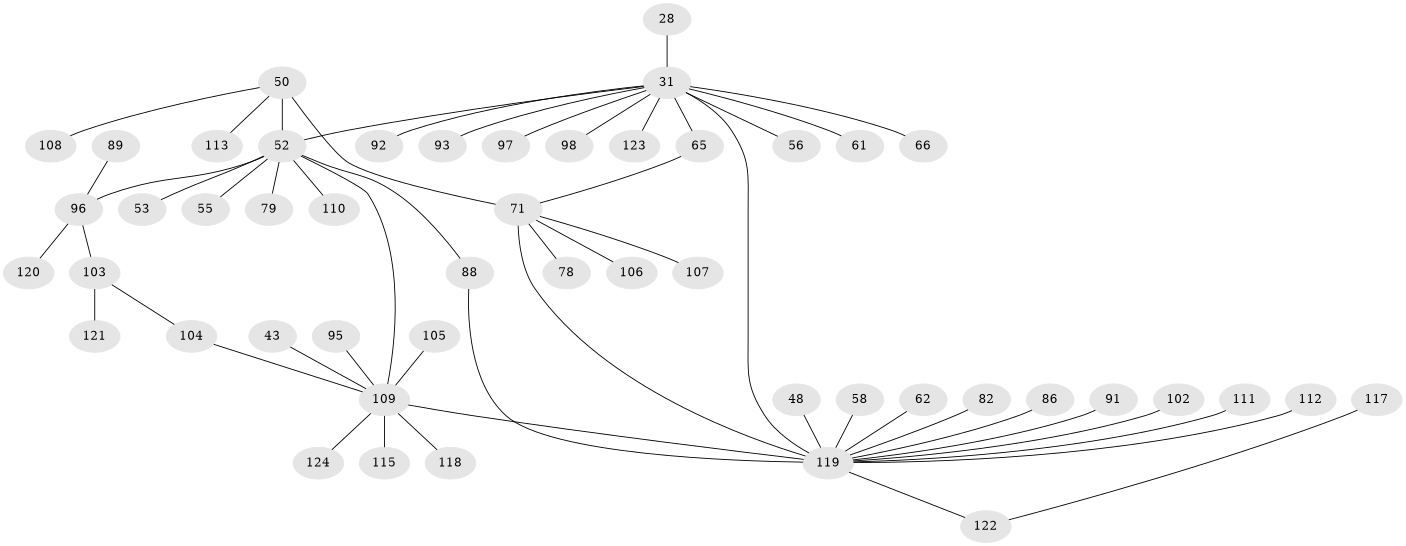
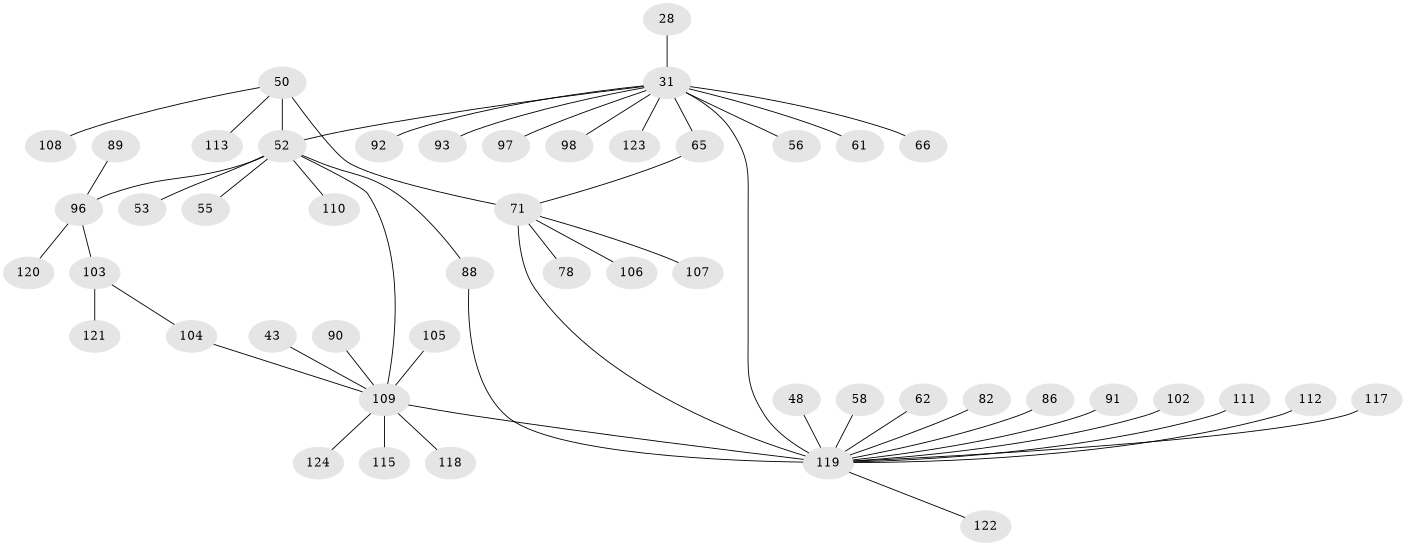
(269, 210) -> none
(336, 336) -> (336, 336)
(1185, 470) -> (1221, 435)
